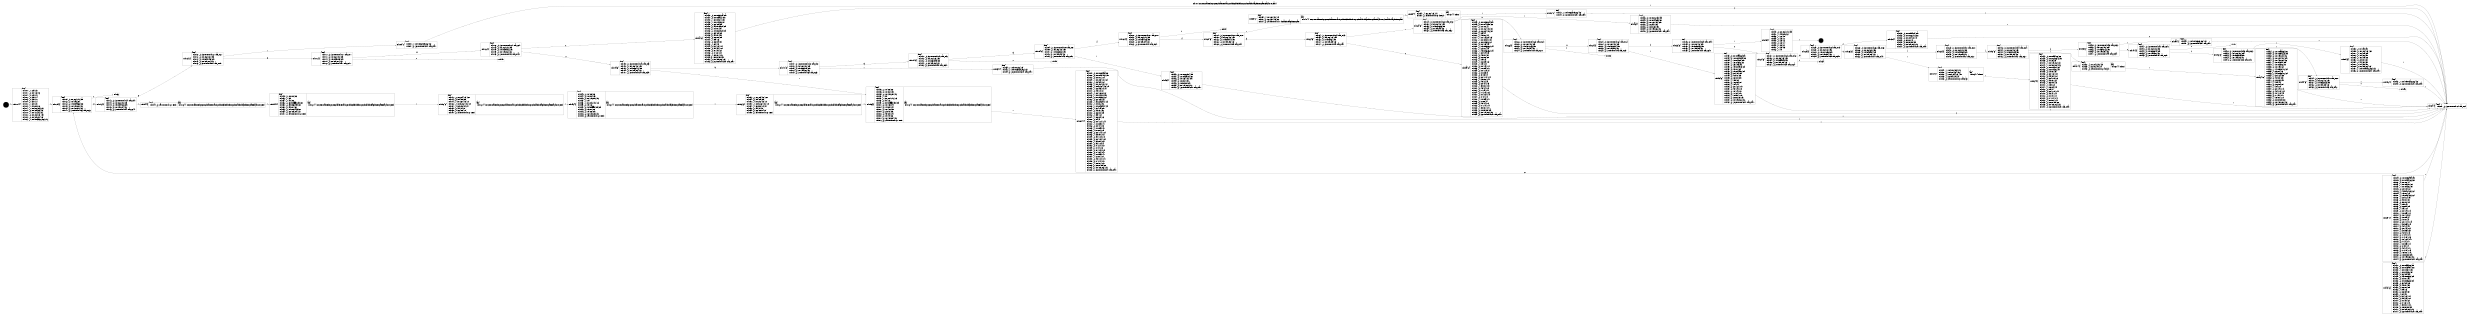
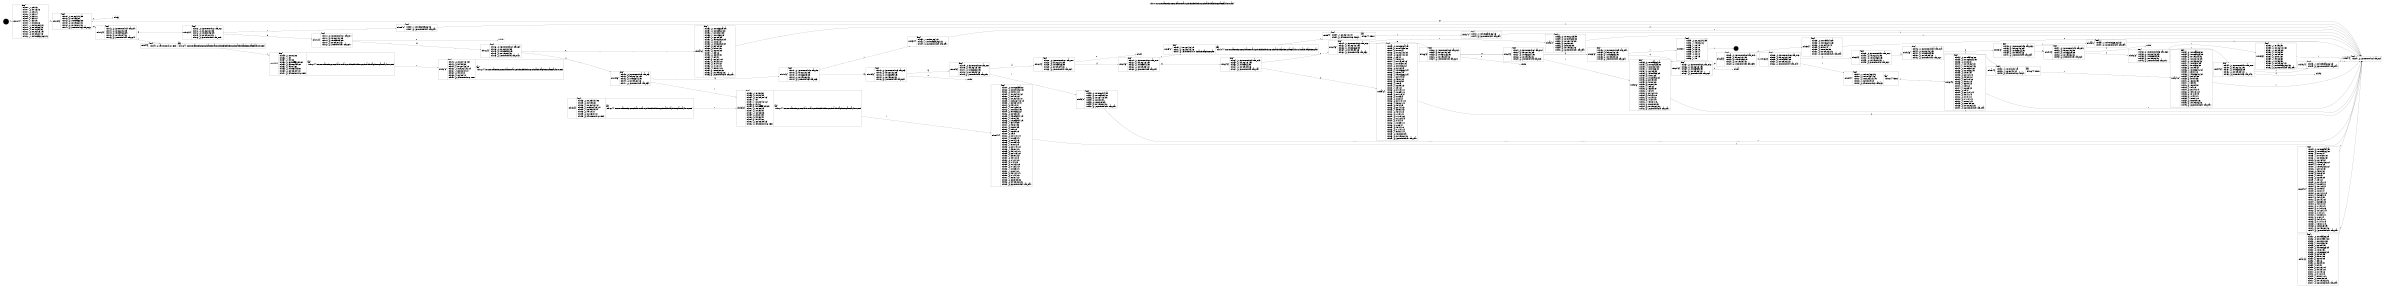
(631, 105) -> none
